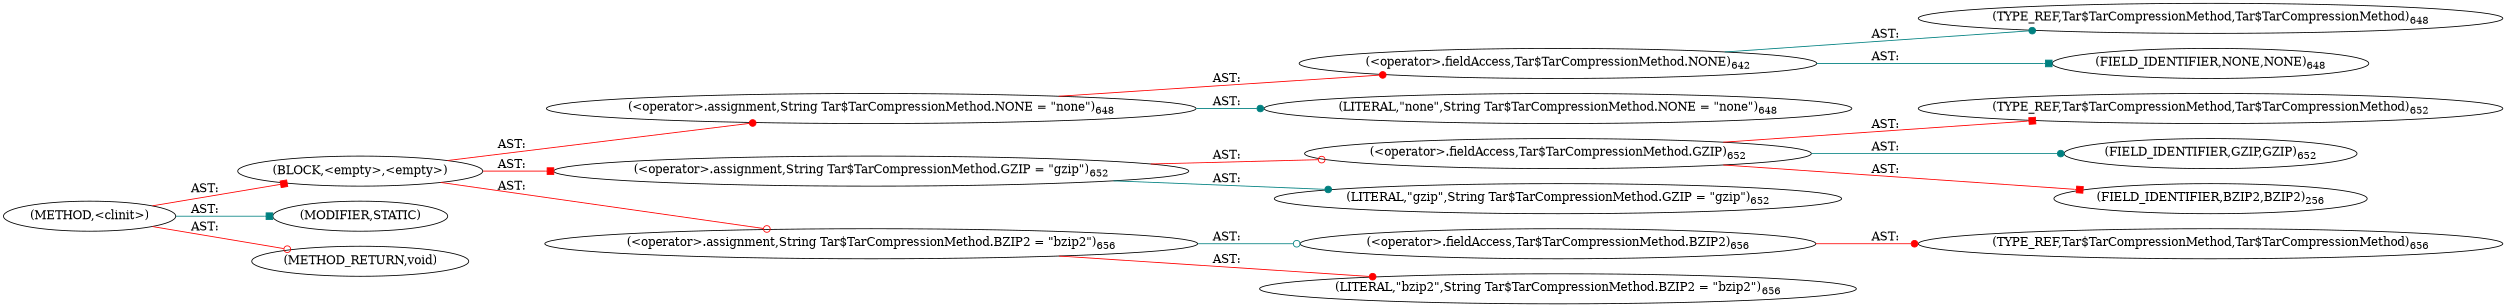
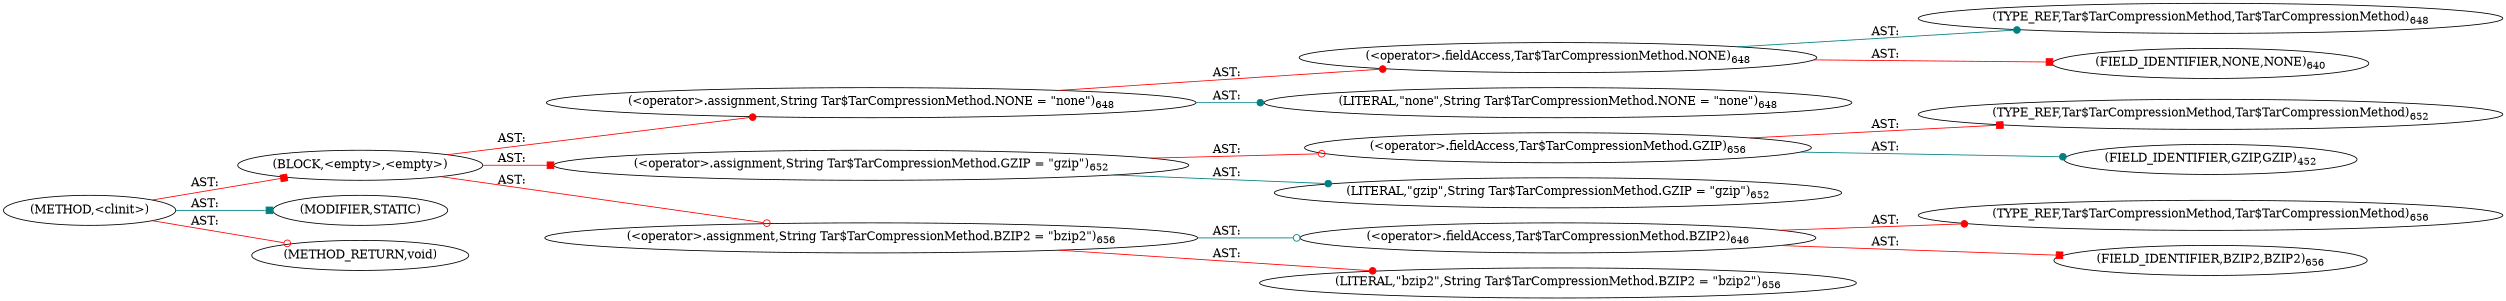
(1741, 62) -> (1741, 56)
(2316, 62) -> (2316, 62)
(1930, 63) -> (1929, 61)
(1737, 152) -> (1737, 146)
(2307, 152) -> (2307, 158)
(1899, 177) -> (1917, 250)
(2315, 197) -> (2315, 259)
(1740, 242) -> (1740, 237)
